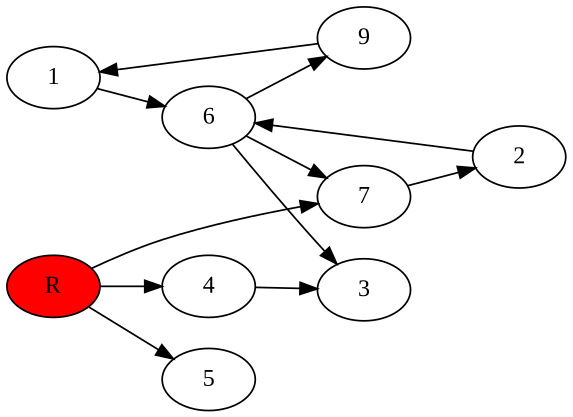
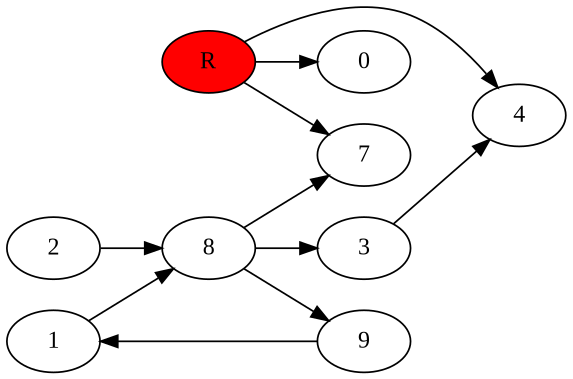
(209, 117) -> (209, 248)
(433, 179) -> none
(278, 288) -> (435, 187)
(209, 380) -> (364, 62)
